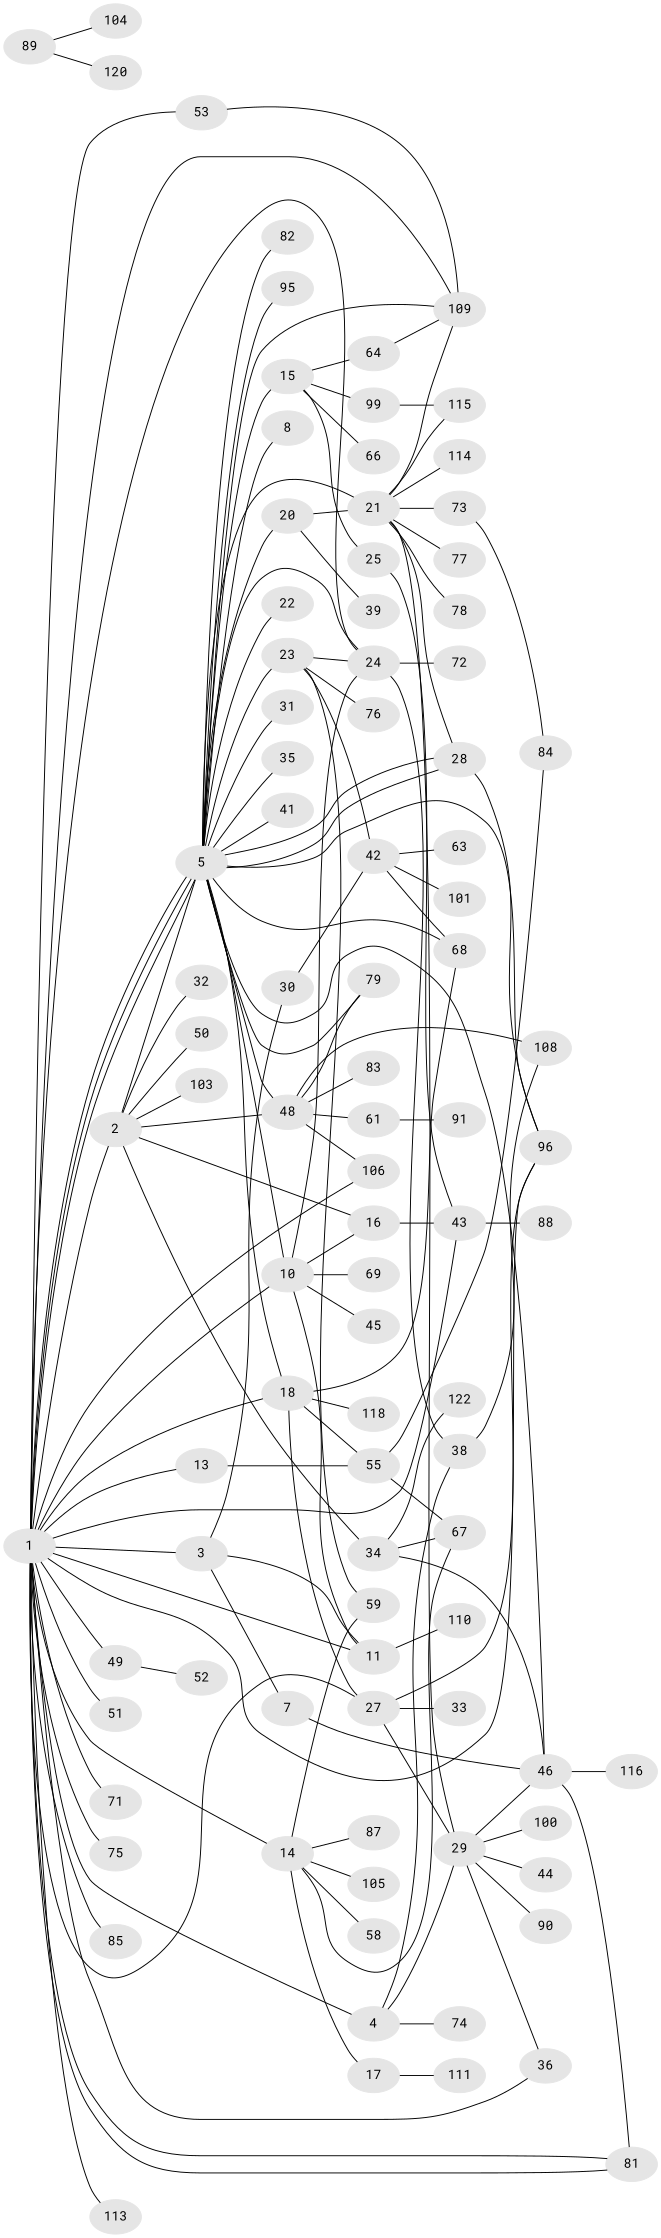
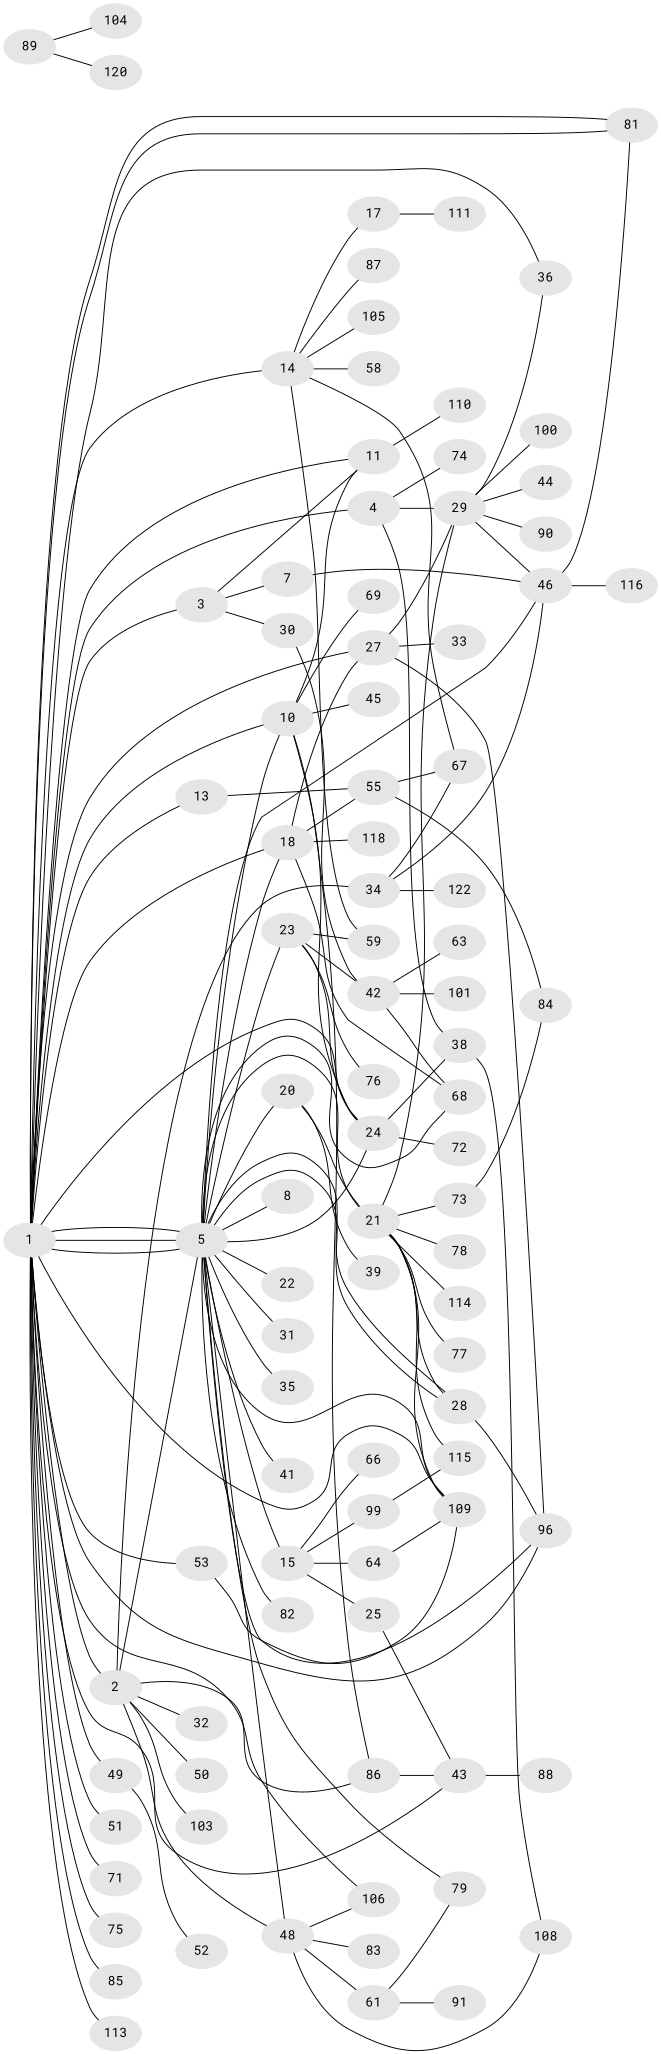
(288, 289) -> none
(331, 1046) -> (421, 1948)
(374, 1223) -> (374, 1775)
